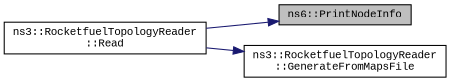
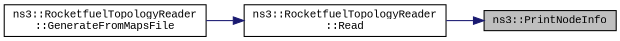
(345, 15) -> (550, 21)
(220, 49) -> (220, 21)
